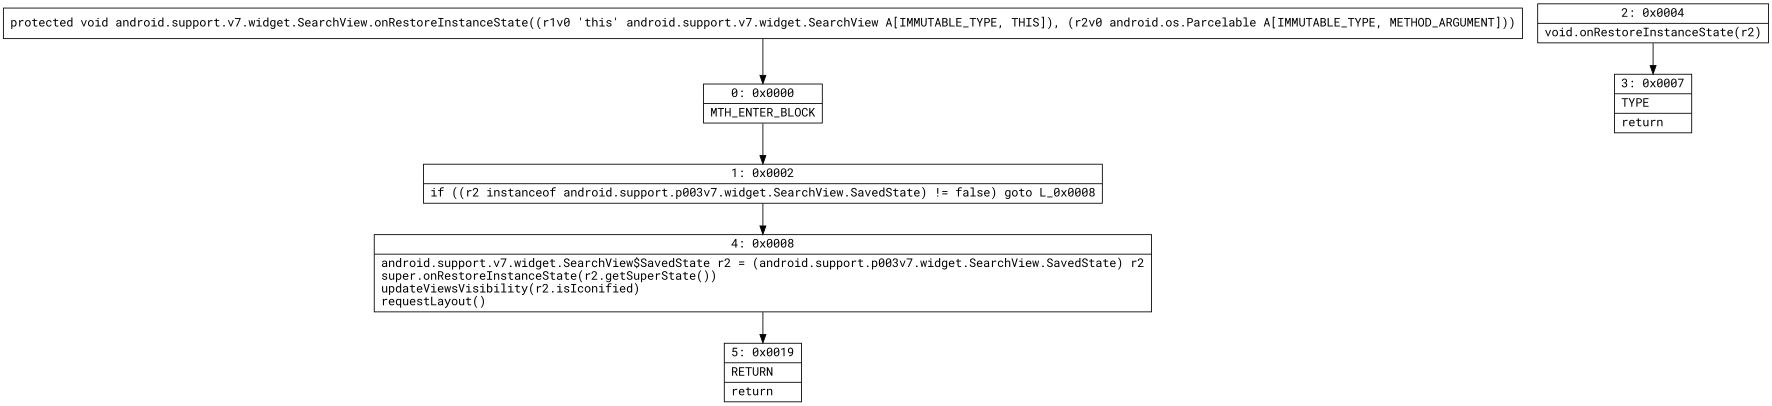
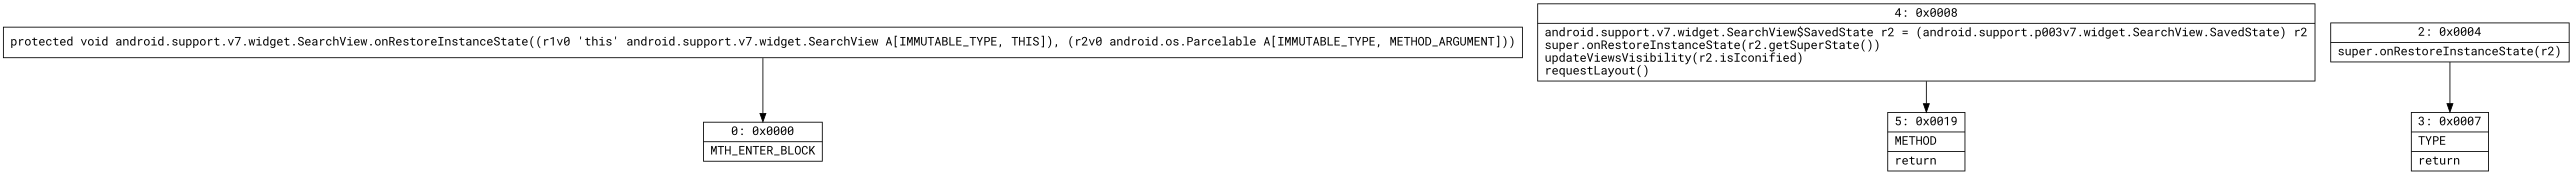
(1653, 33) -> (2450, 52)
(763, 184) -> none
(752, 372) -> (1916, 141)
